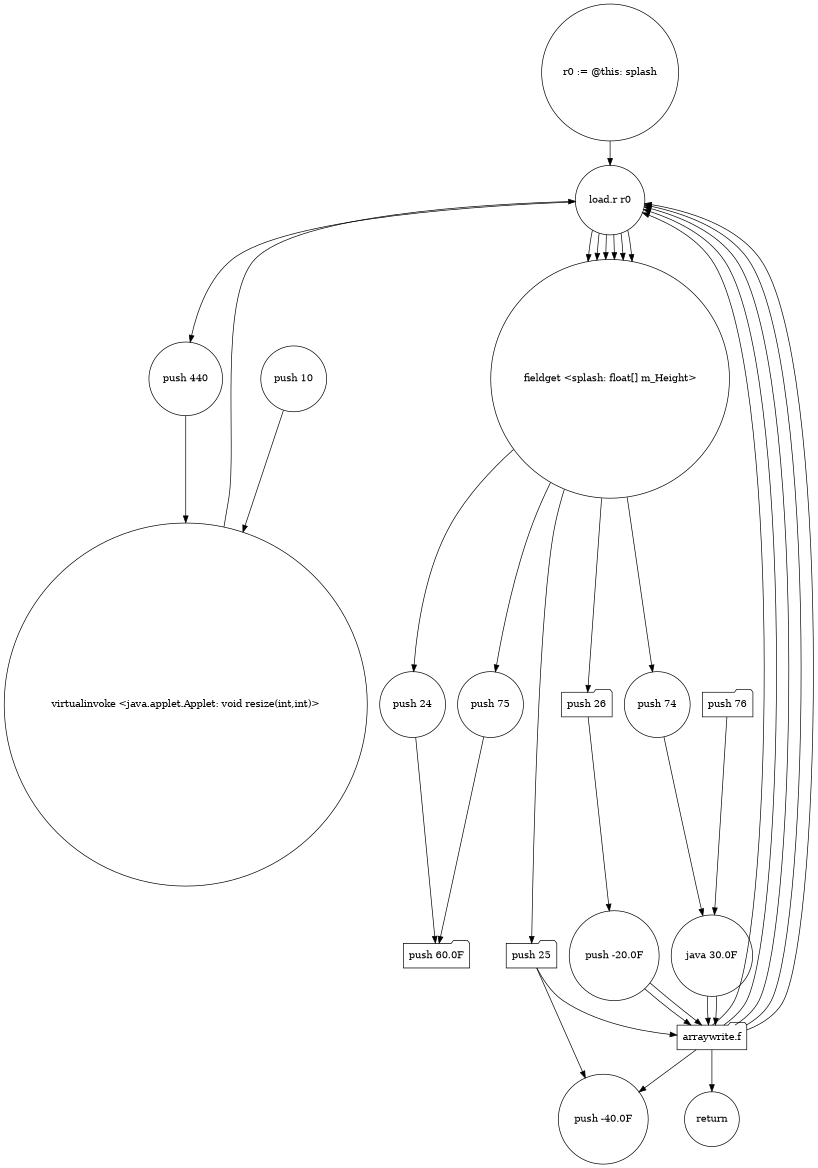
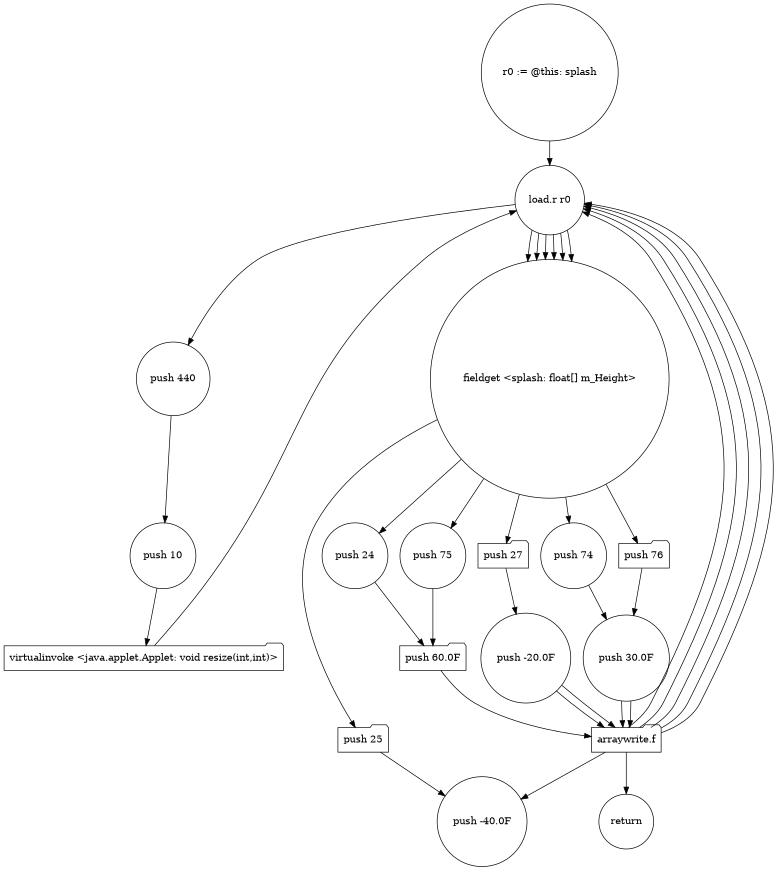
(186, 466) -> (168, 466)
none -> (620, 511)
(186, 705) -> (144, 658)
(587, 705) -> (503, 556)
(712, 956) -> (626, 658)
(595, 1017) -> (506, 717)
